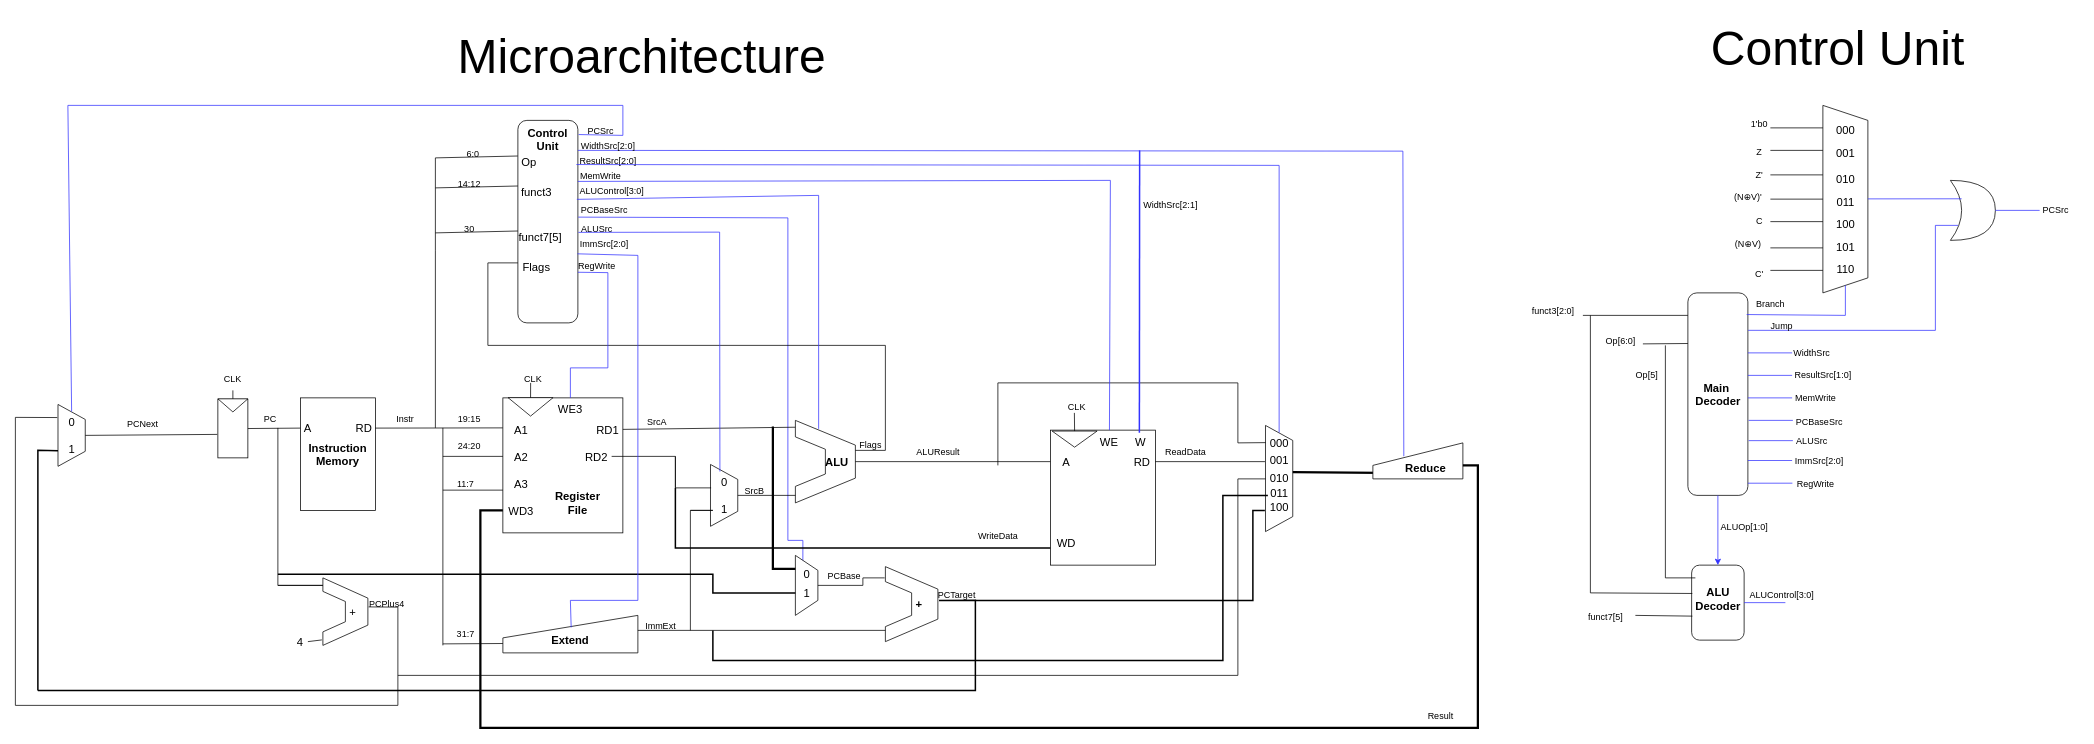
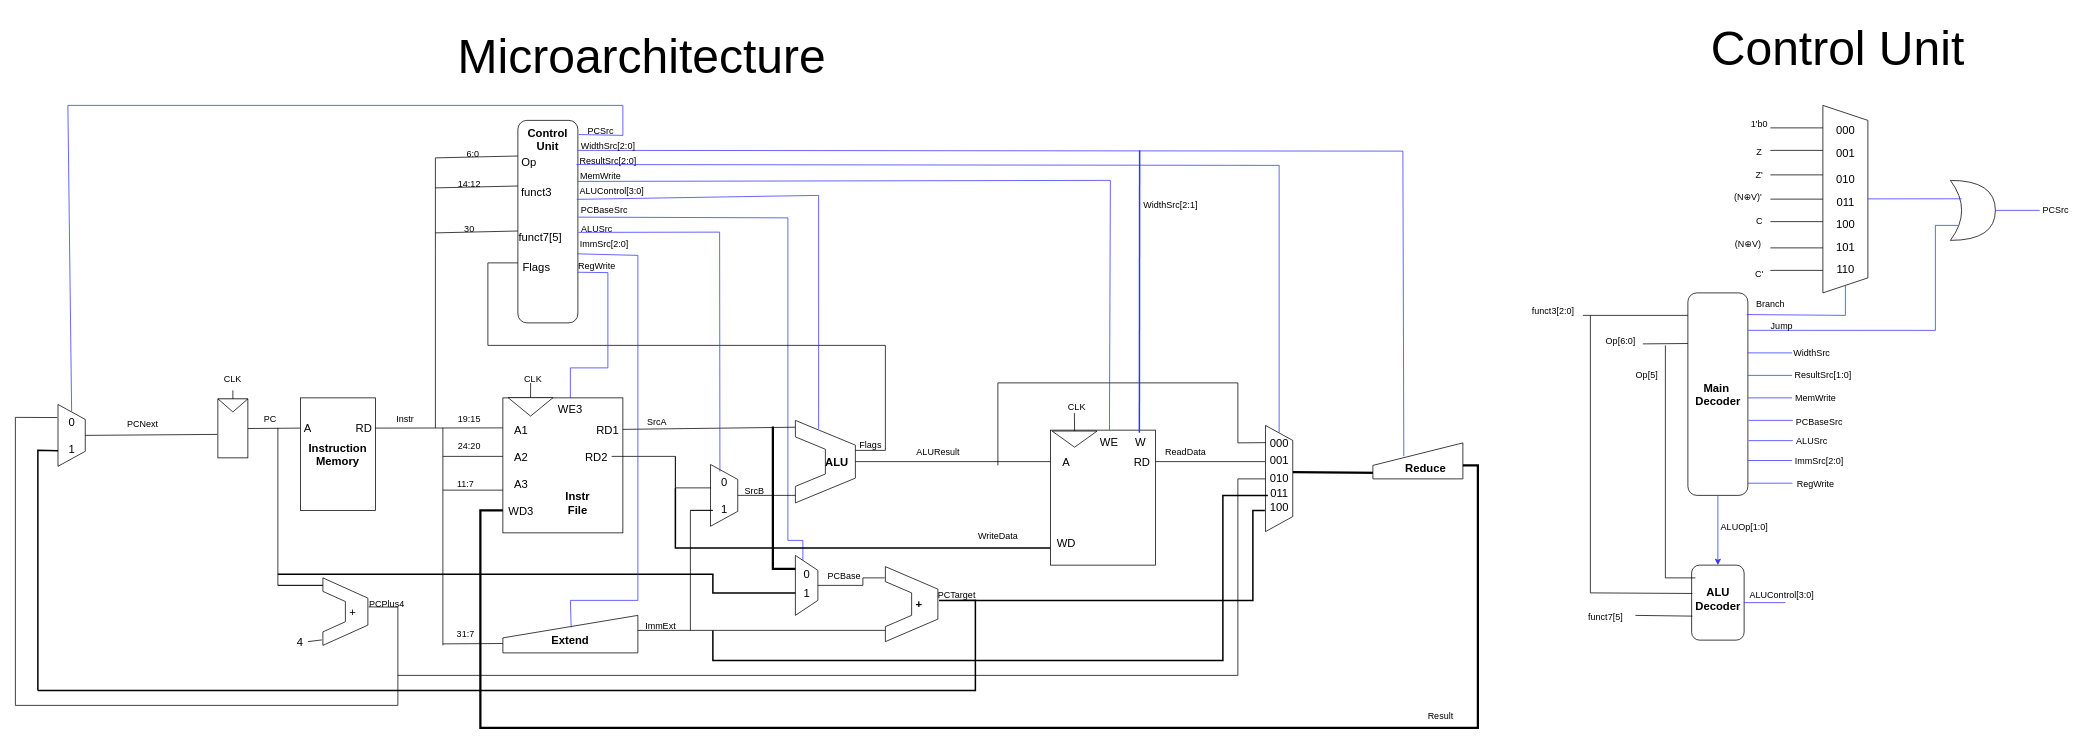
(578, 503) -> (578, 503)
